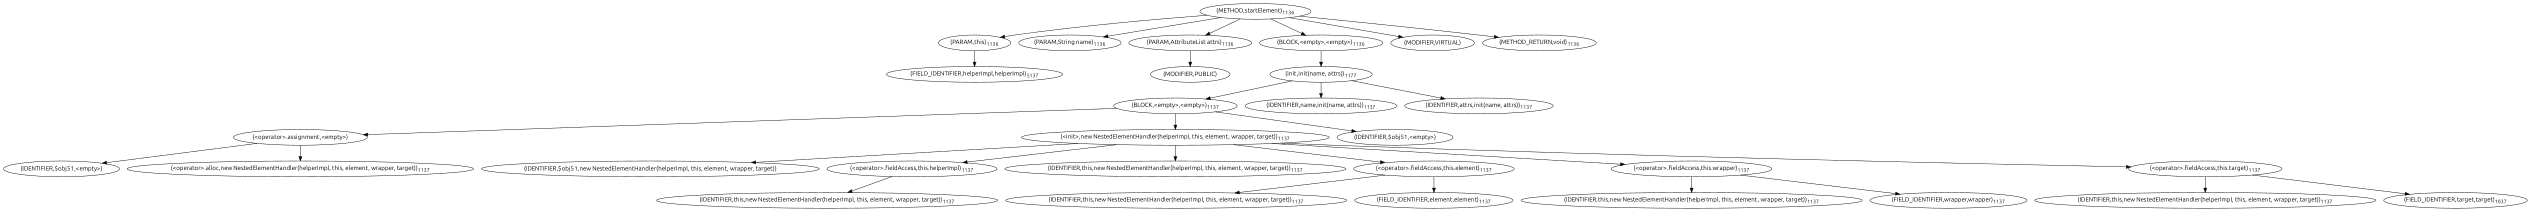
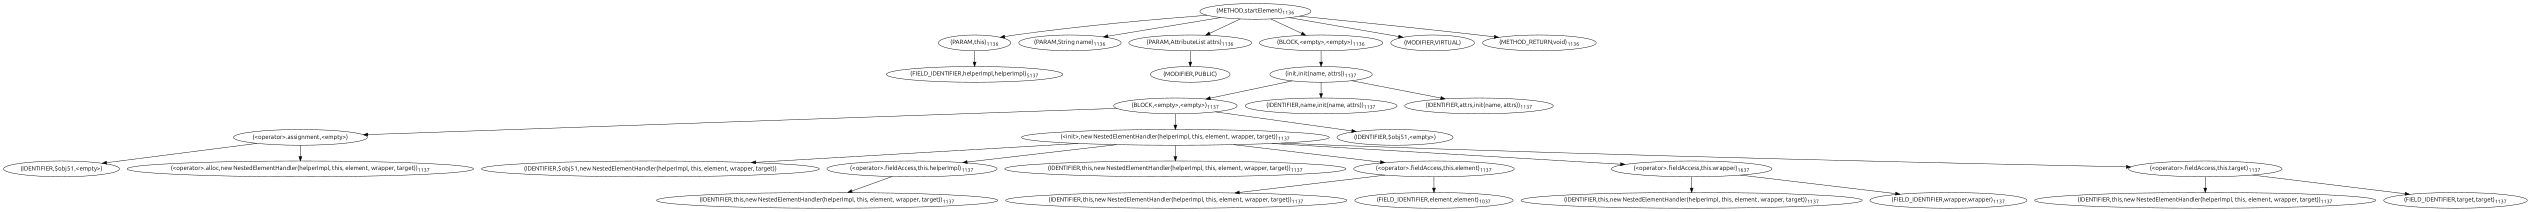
(1351, 74) -> (1351, 74)
(1744, 168) -> (1744, 168)
(1485, 200) -> (1485, 200)
(2501, 200) -> (2501, 200)
